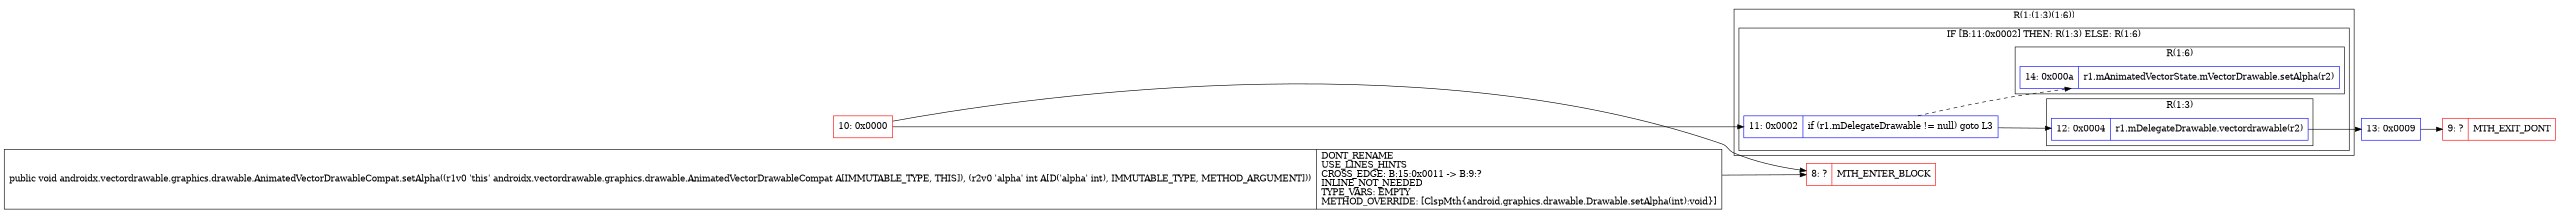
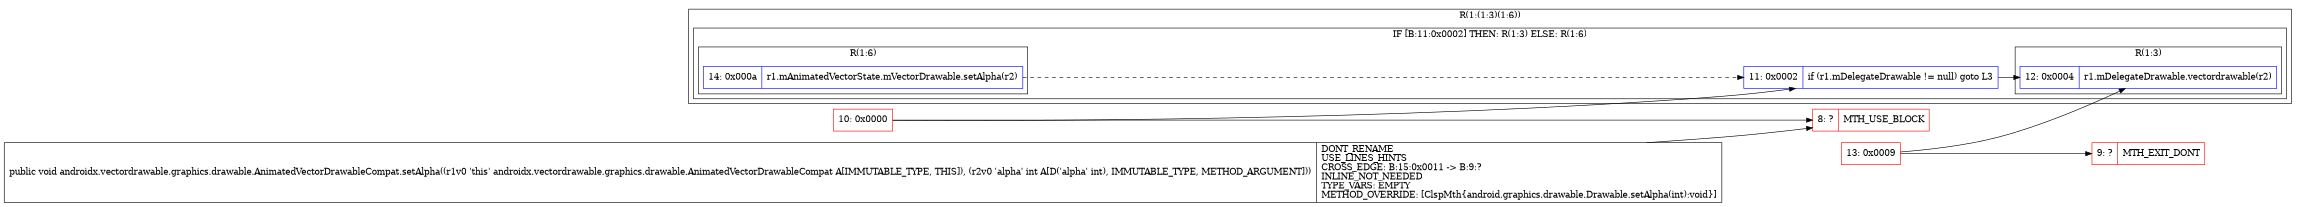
(1991, 101) -> (1380, 77)
(2332, 129) -> (2013, 133)
(2391, 129) -> (1871, 154)
(1884, 174) -> (1884, 120)
